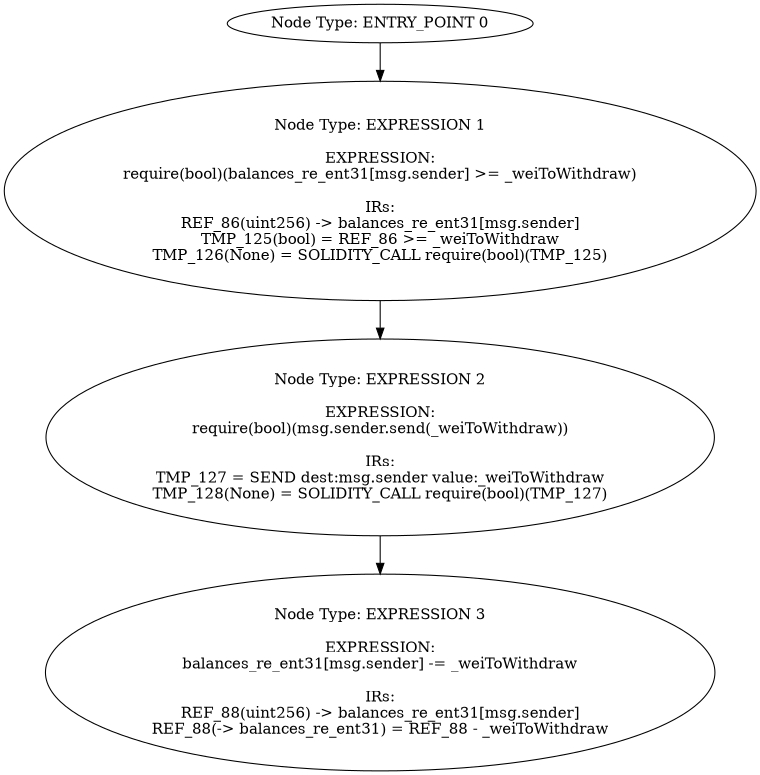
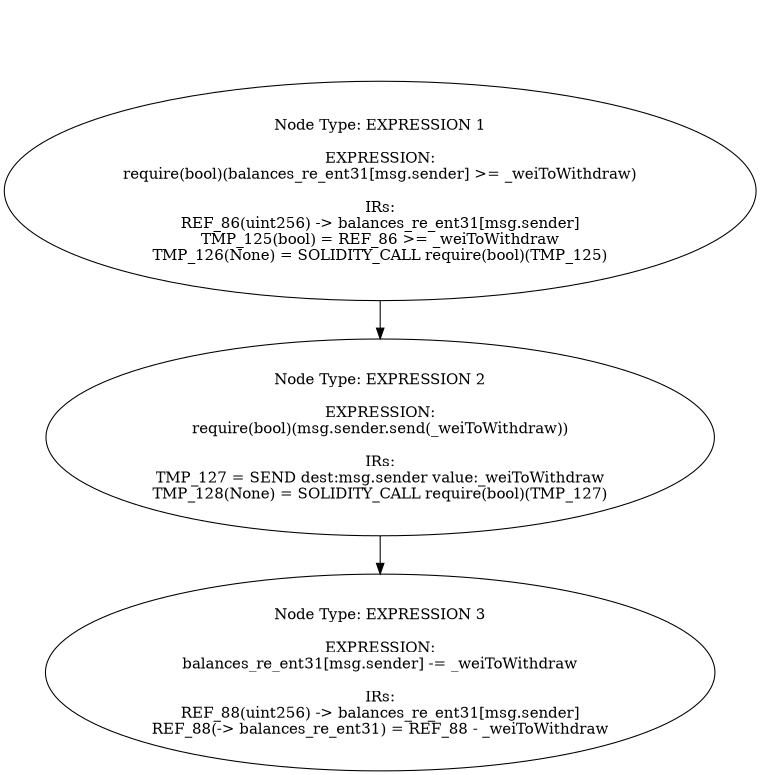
(380, 24) -> none
